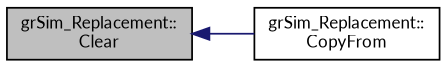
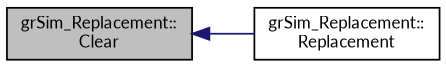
(347, 34) -> (347, 34)
